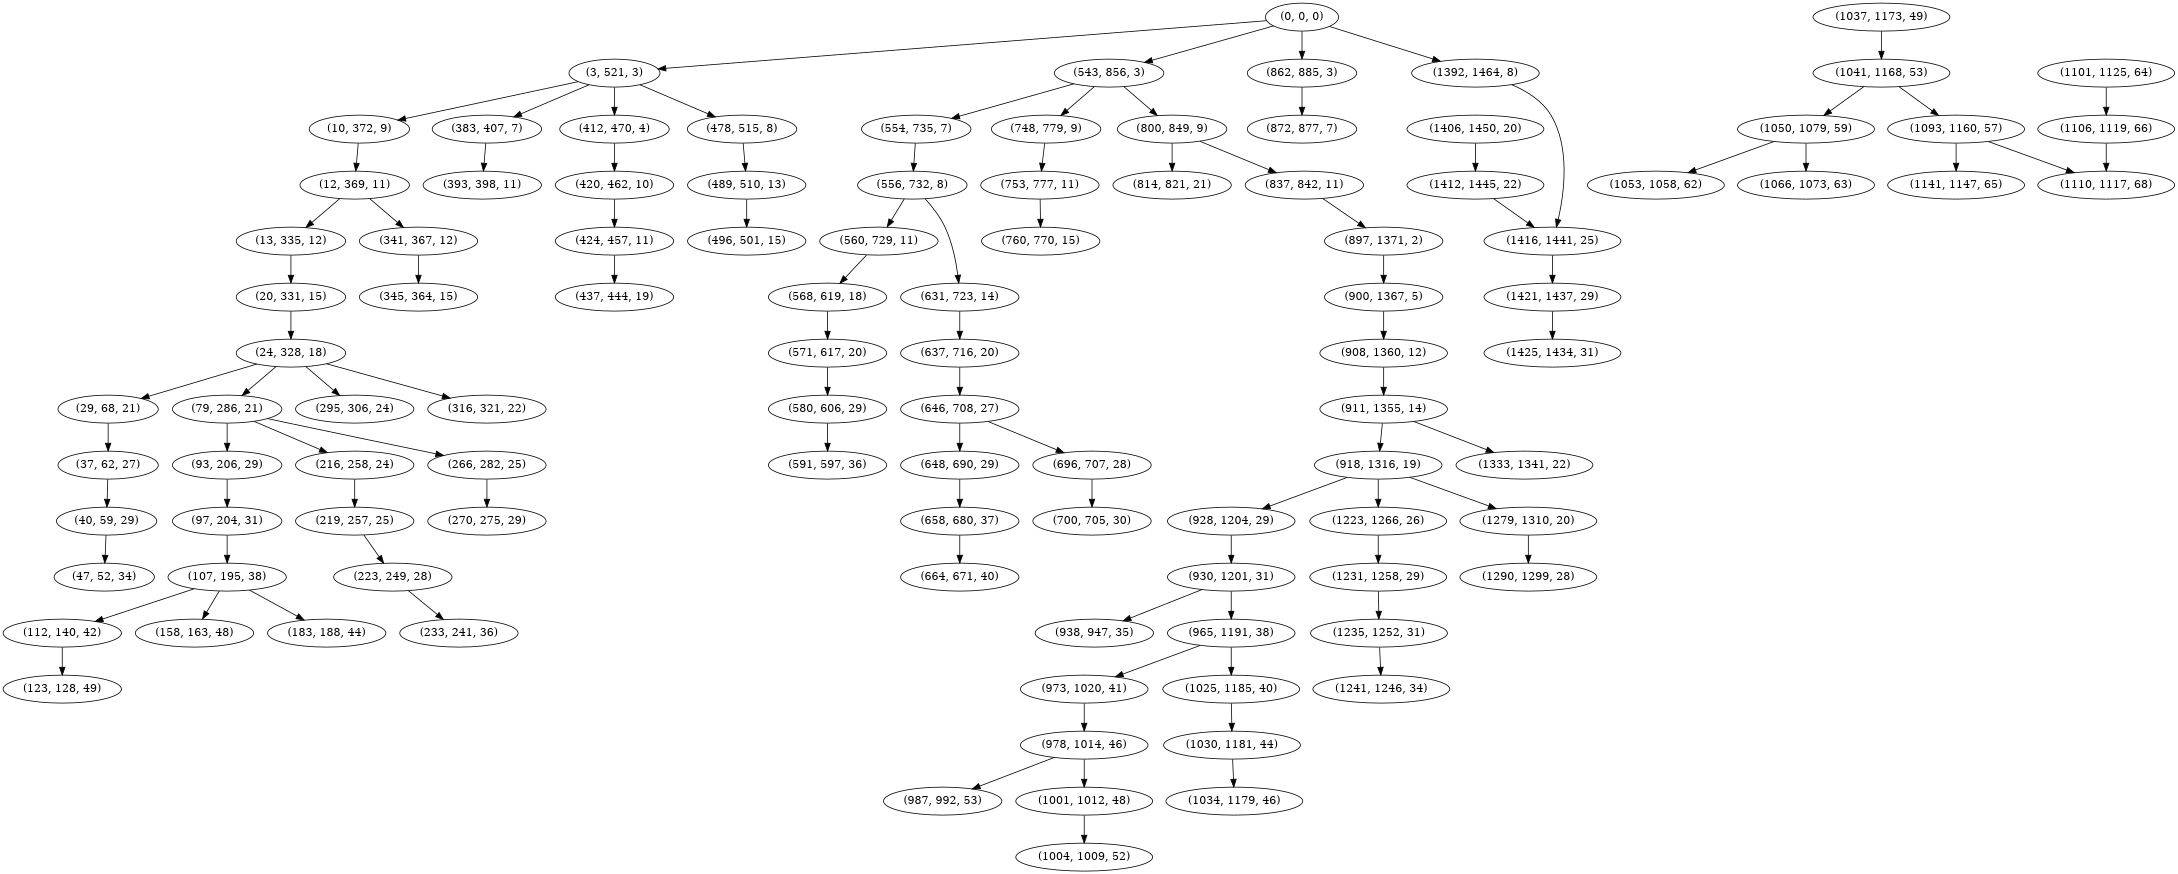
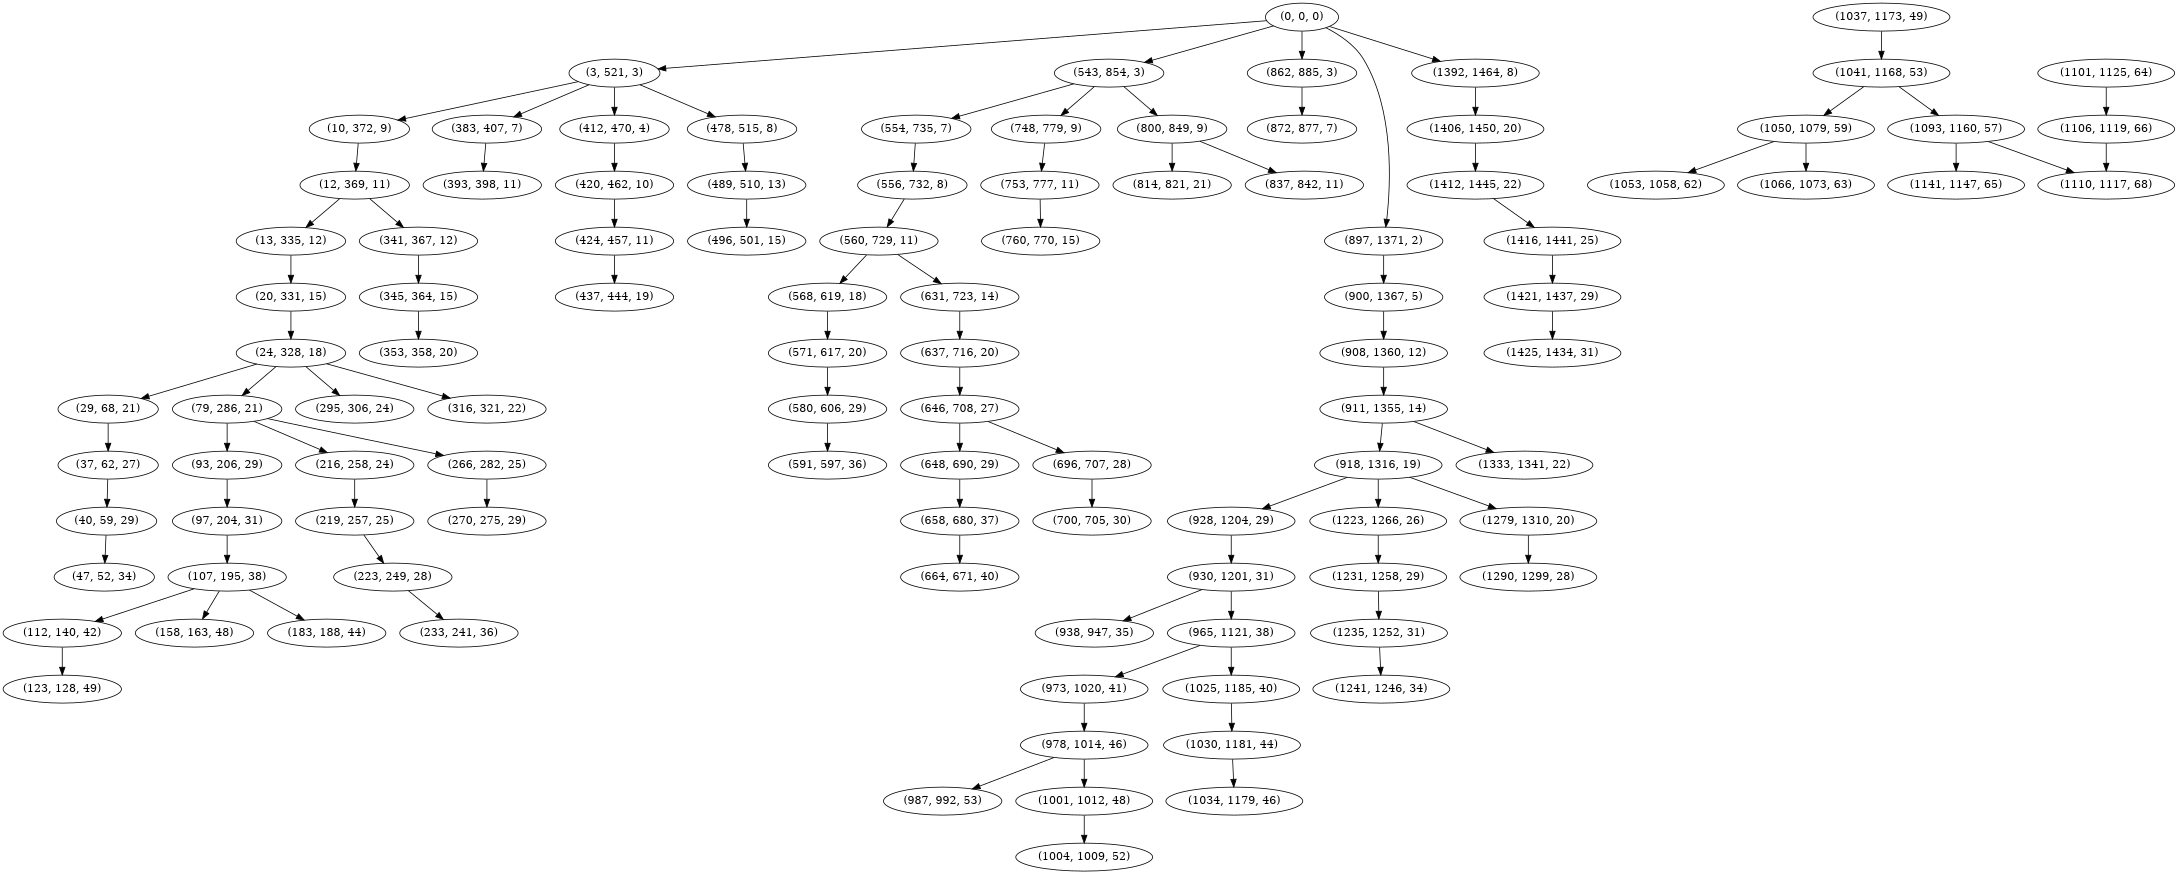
(1109, 73) -> (1109, 73)
(1561, 141) -> (1475, 97)
(1341, 211) -> (1383, 113)
(948, 234) -> (916, 267)
none -> (418, 353)
(1231, 633) -> (1231, 633)
